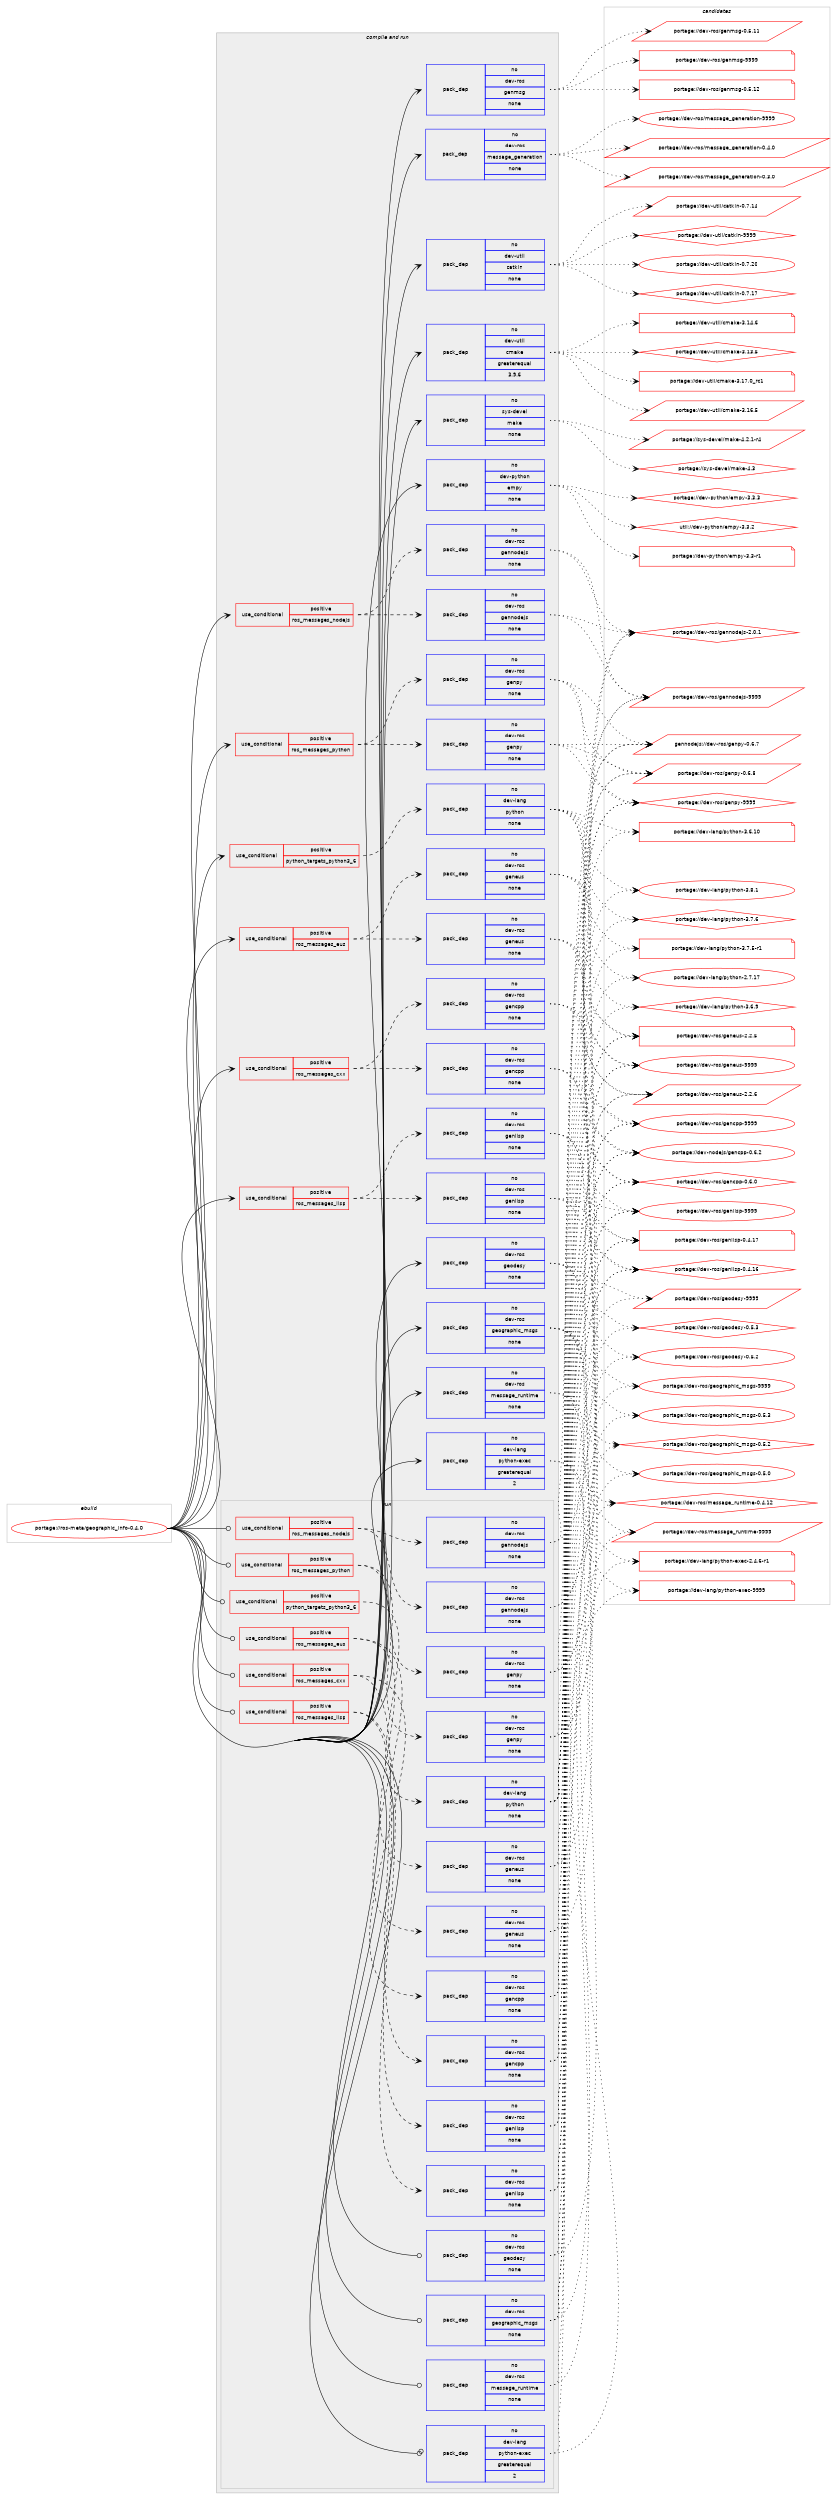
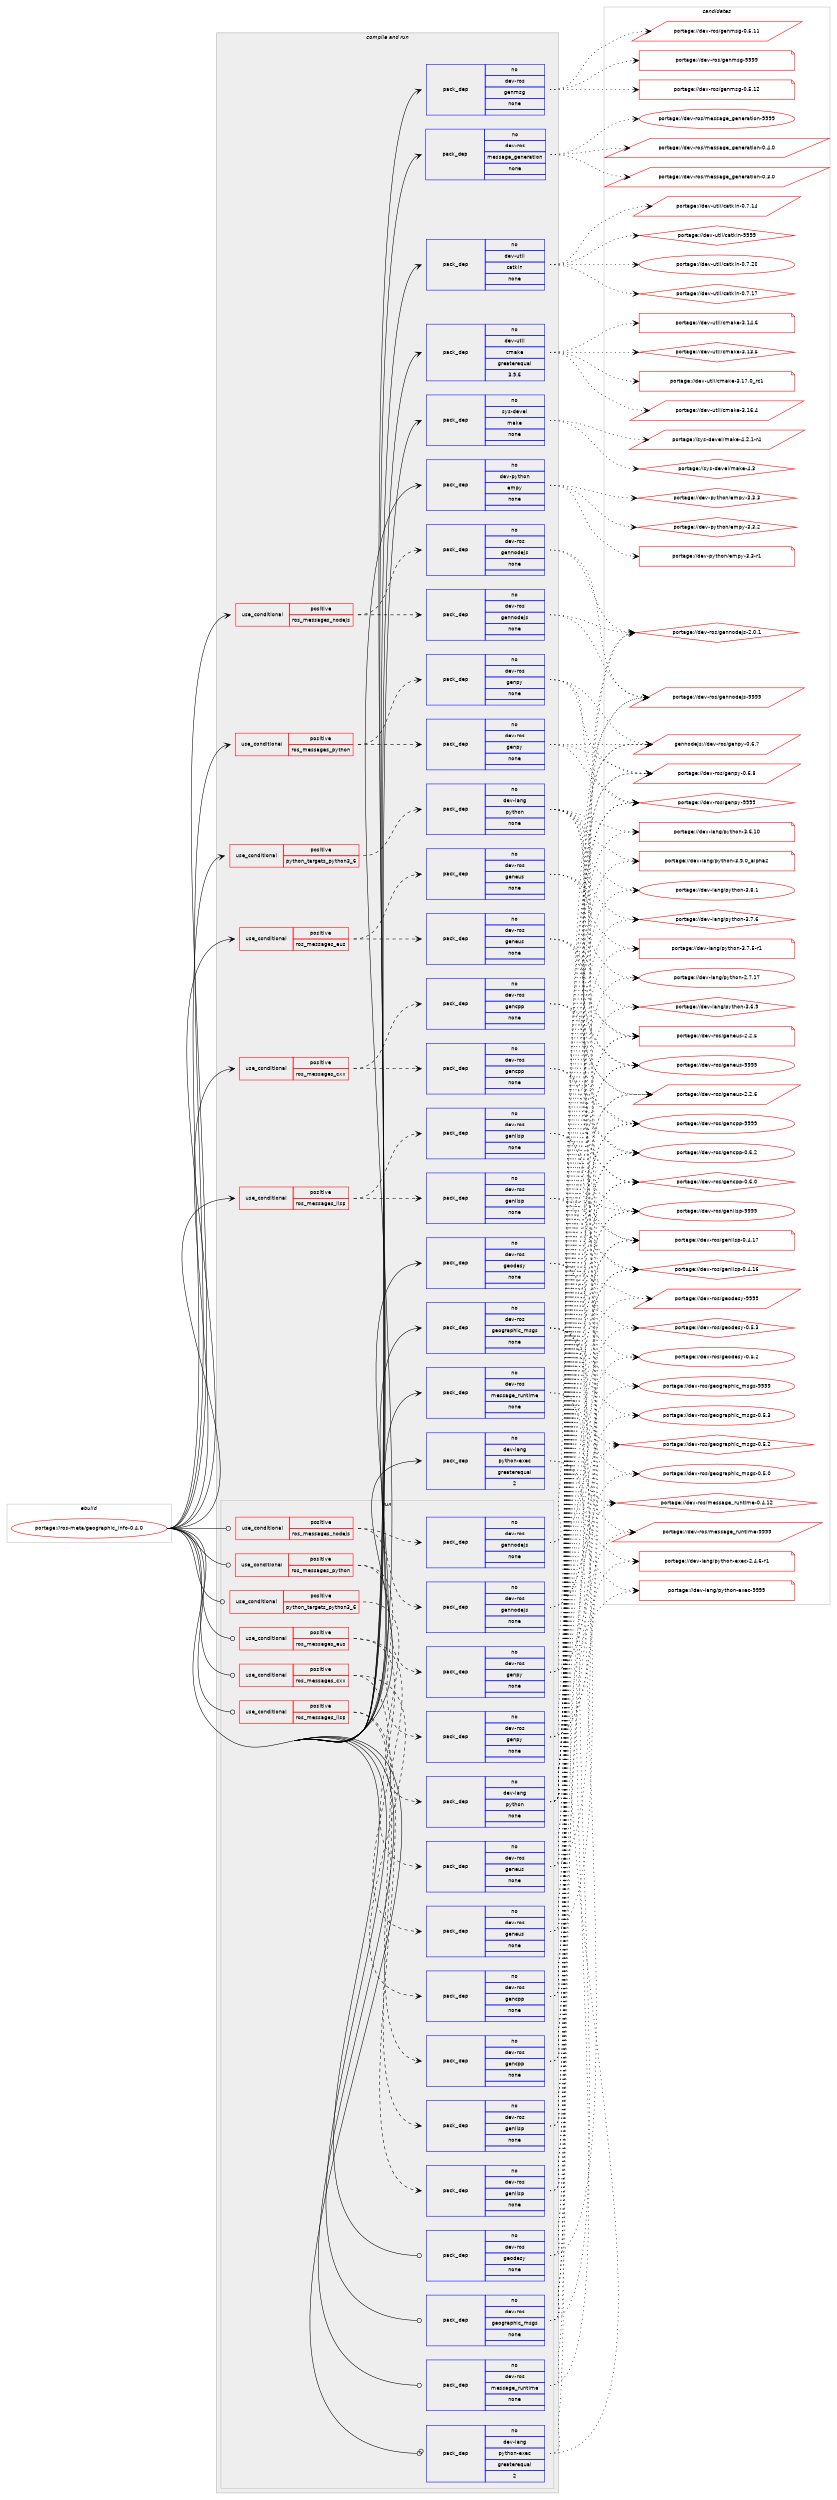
(717, 411) -> (717, 411)
(717, 527) -> (717, 527)
none -> (717, 861)
(717, 1153) -> (717, 1153)
